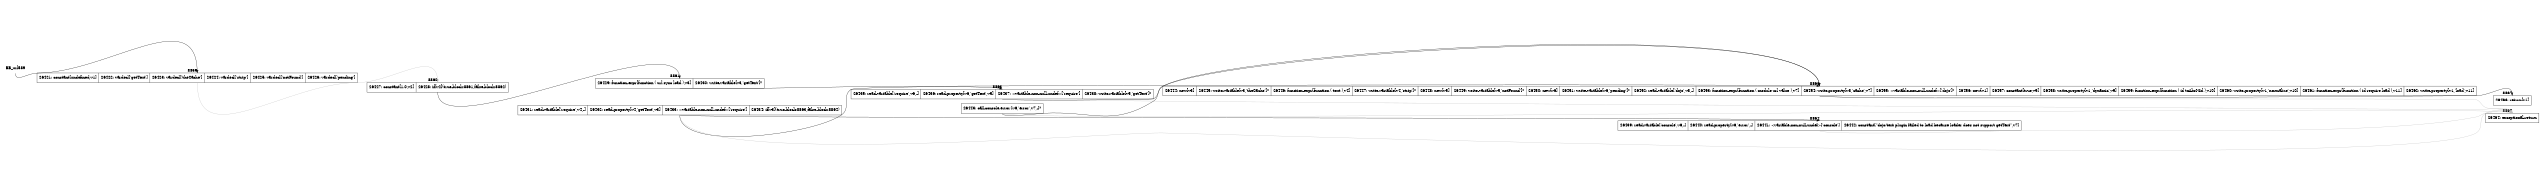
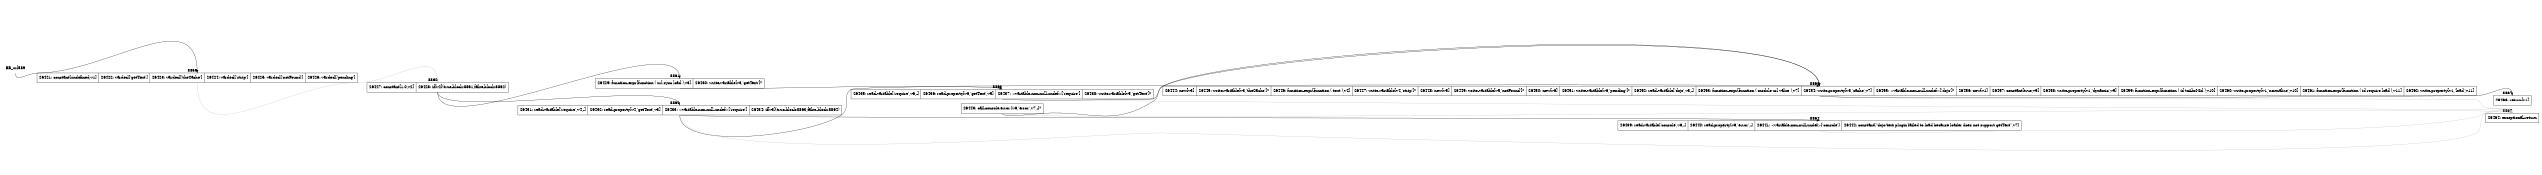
none -> (558, 99)
